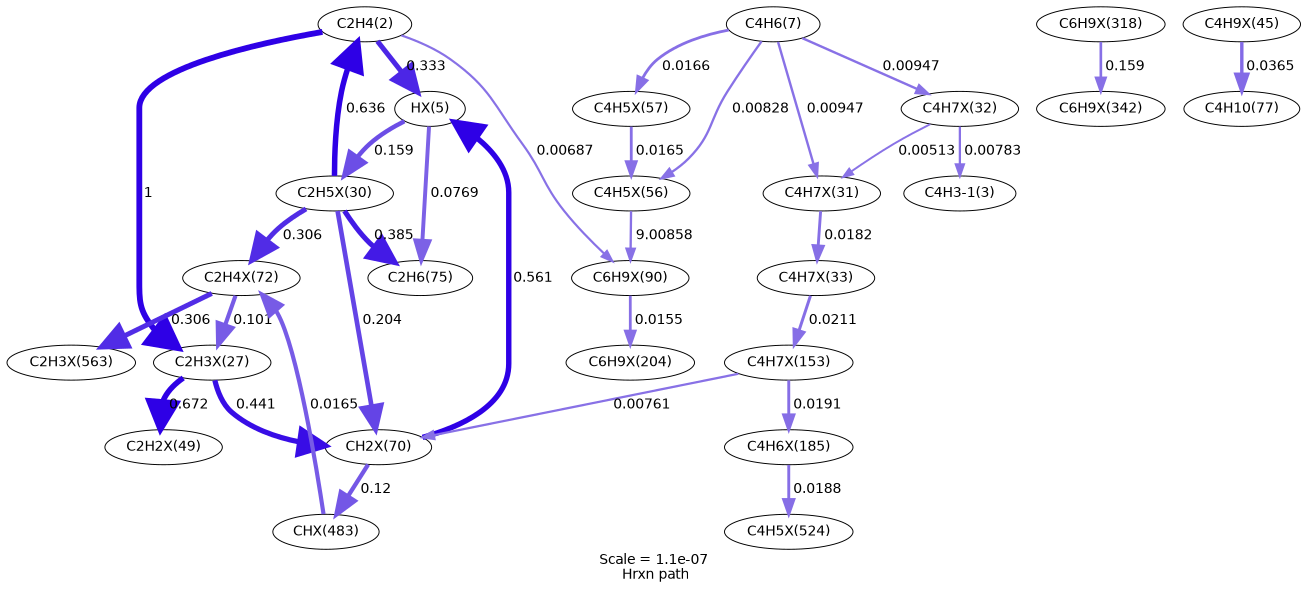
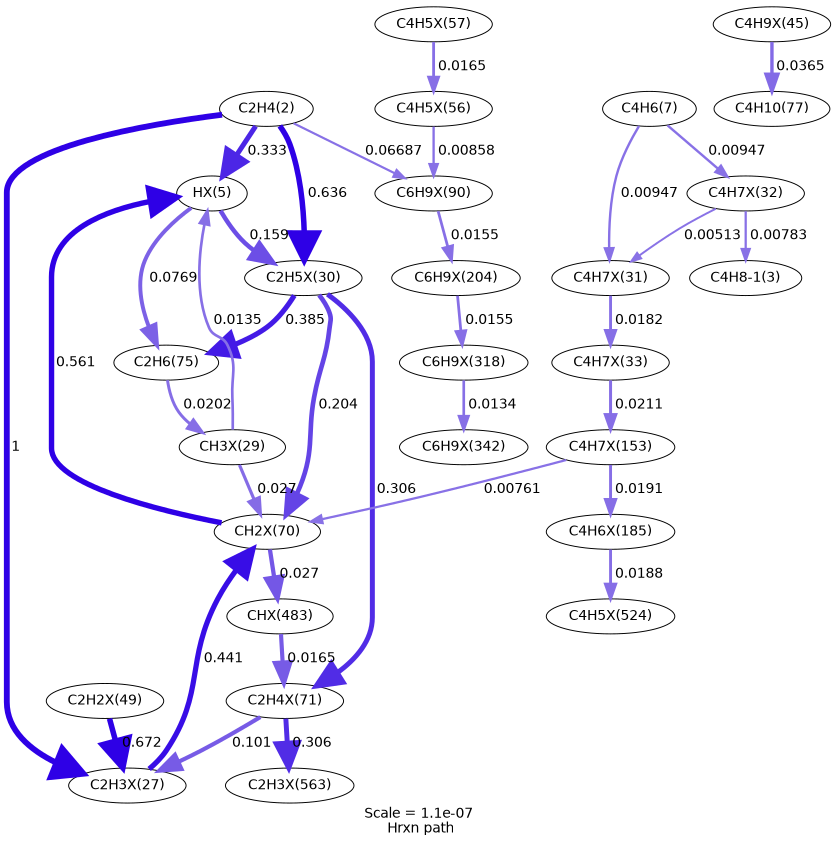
(680, 45) -> none
(1123, 67) -> (490, 405)
(718, 109) -> none
(337, 121) -> (299, 178)
(563, 151) -> (392, 151)
(960, 193) -> (746, 278)
(662, 236) -> (465, 151)
(241, 278) -> (285, 701)
none -> (459, 313)
(171, 388) -> (113, 730)
none -> (232, 447)
(374, 490) -> (298, 574)
